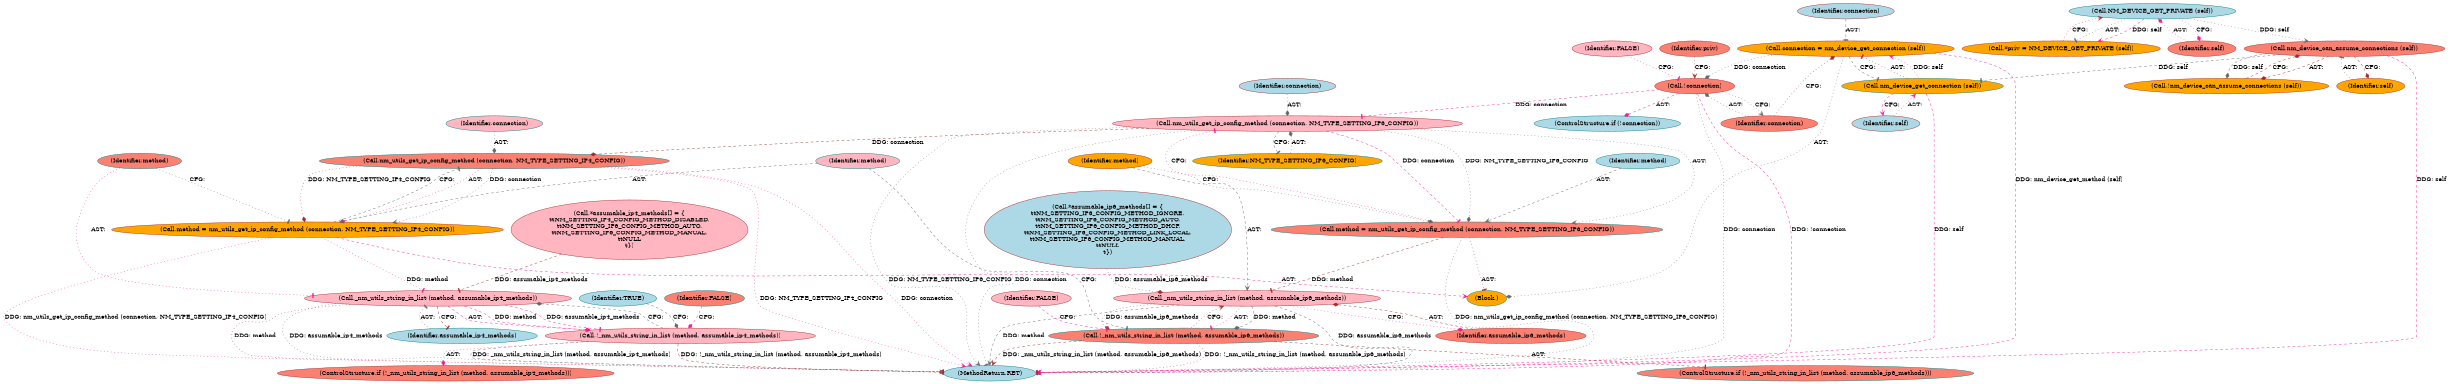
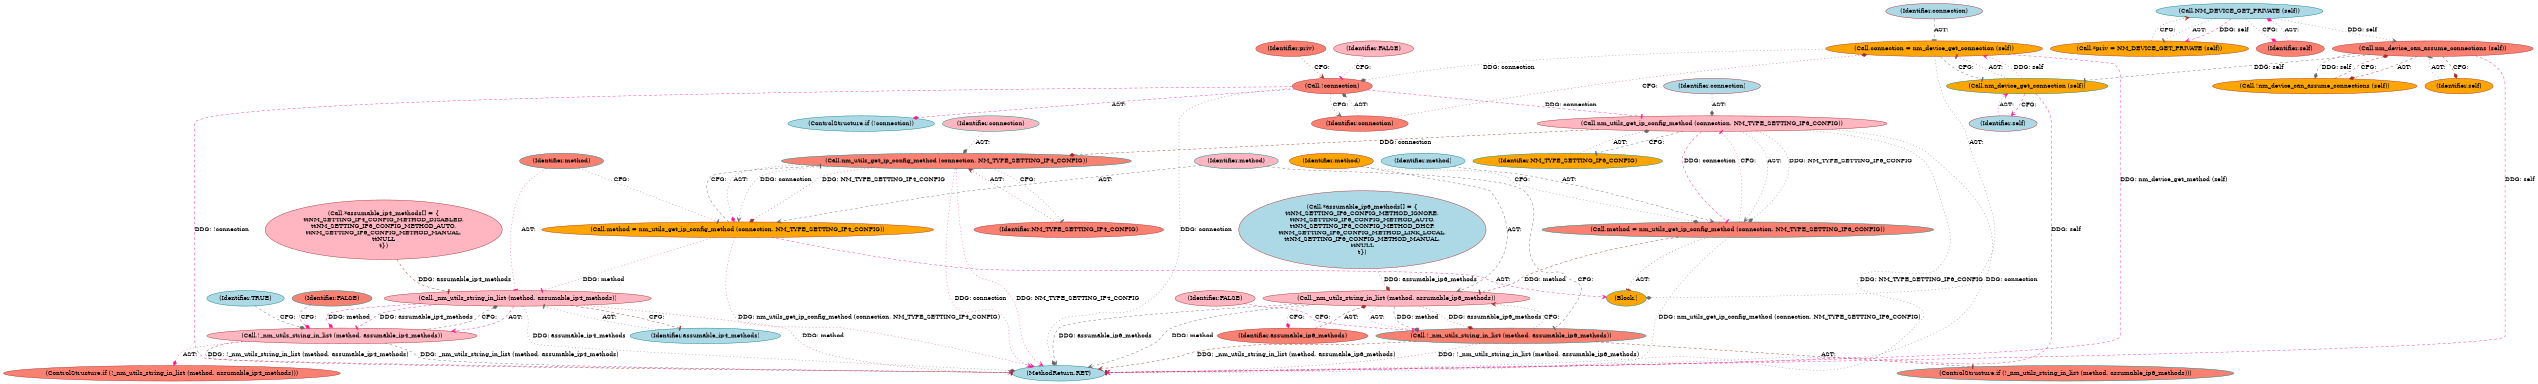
none -> (1069, 230)
